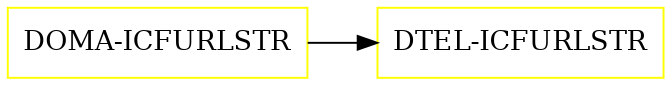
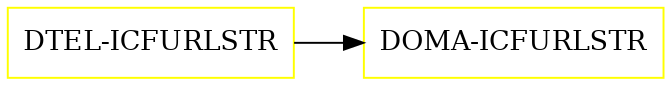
(332, 43) -> (319, 43)
